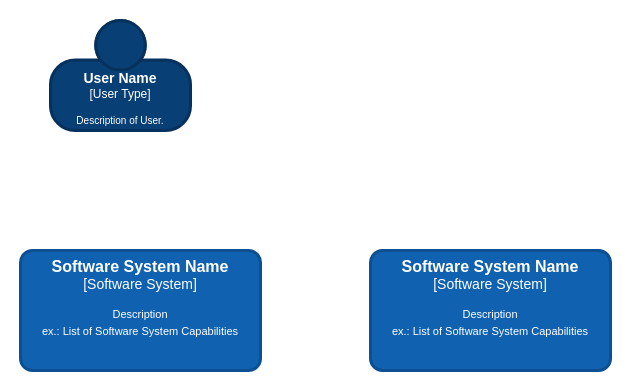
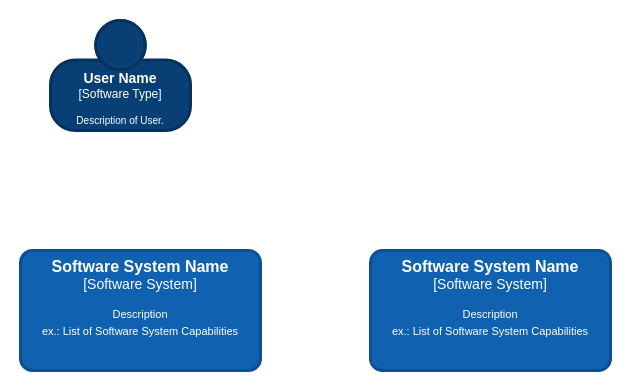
(121, 99) -> (121, 99)
